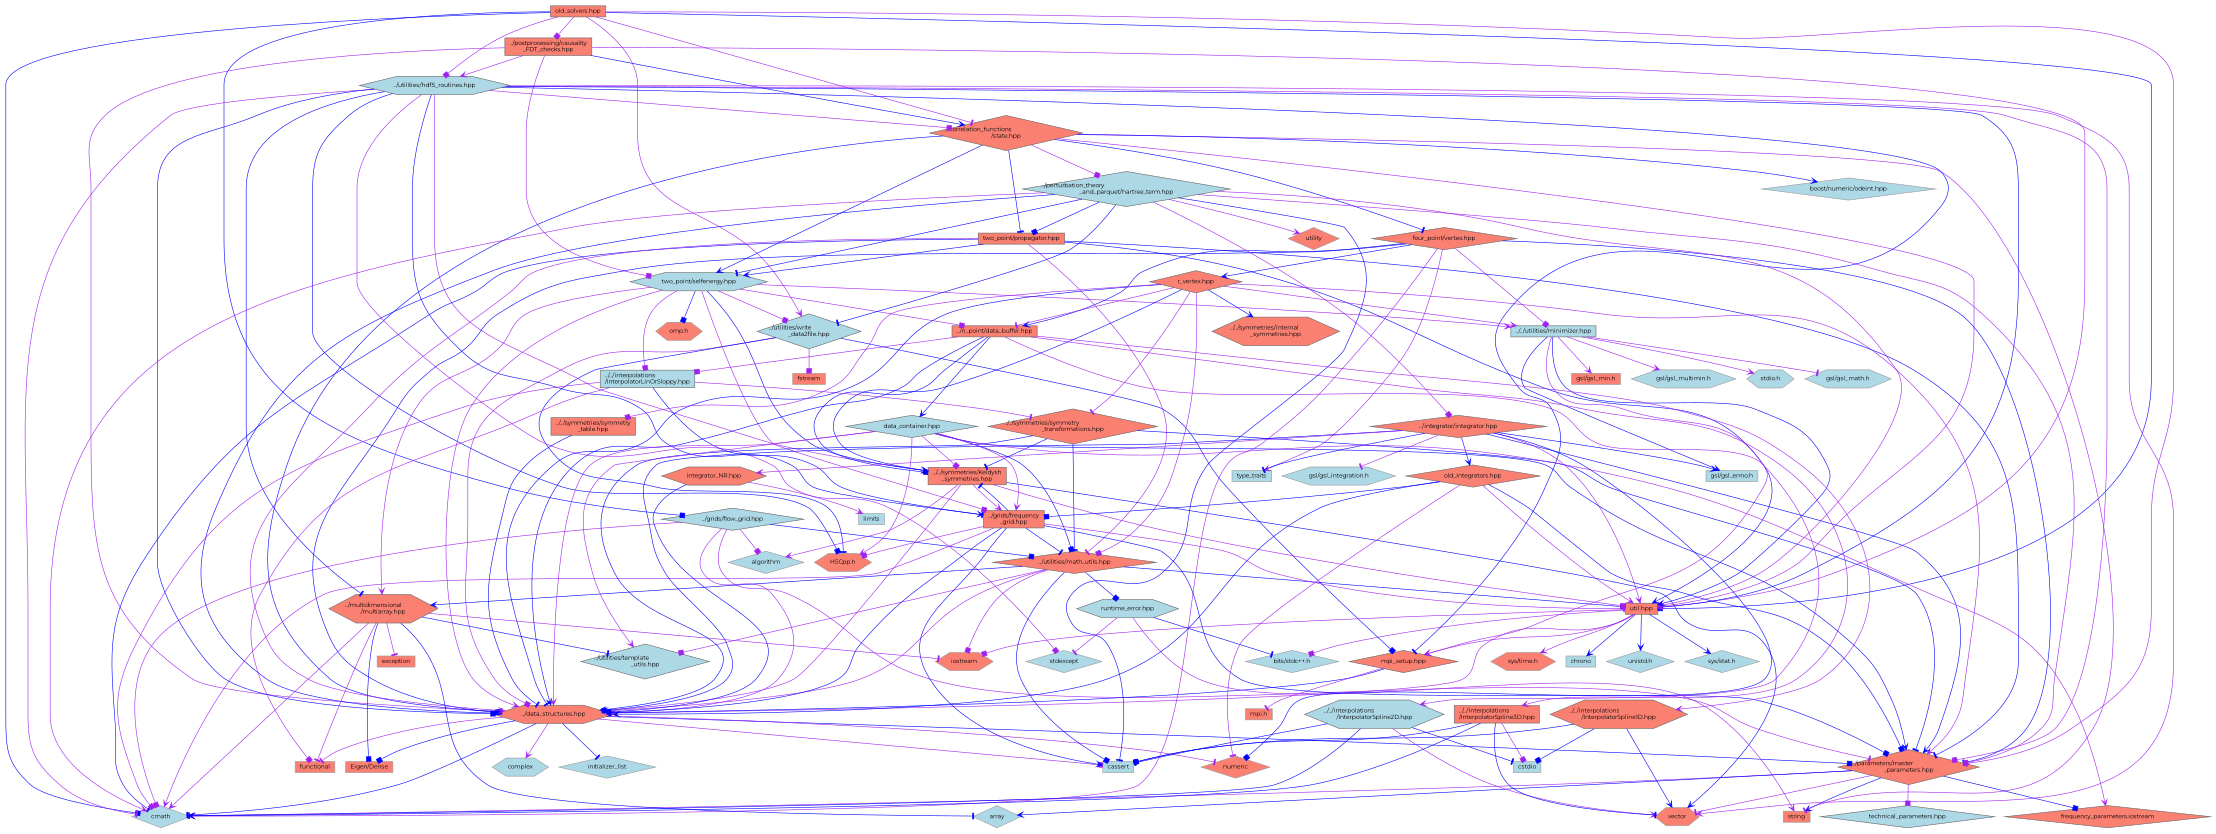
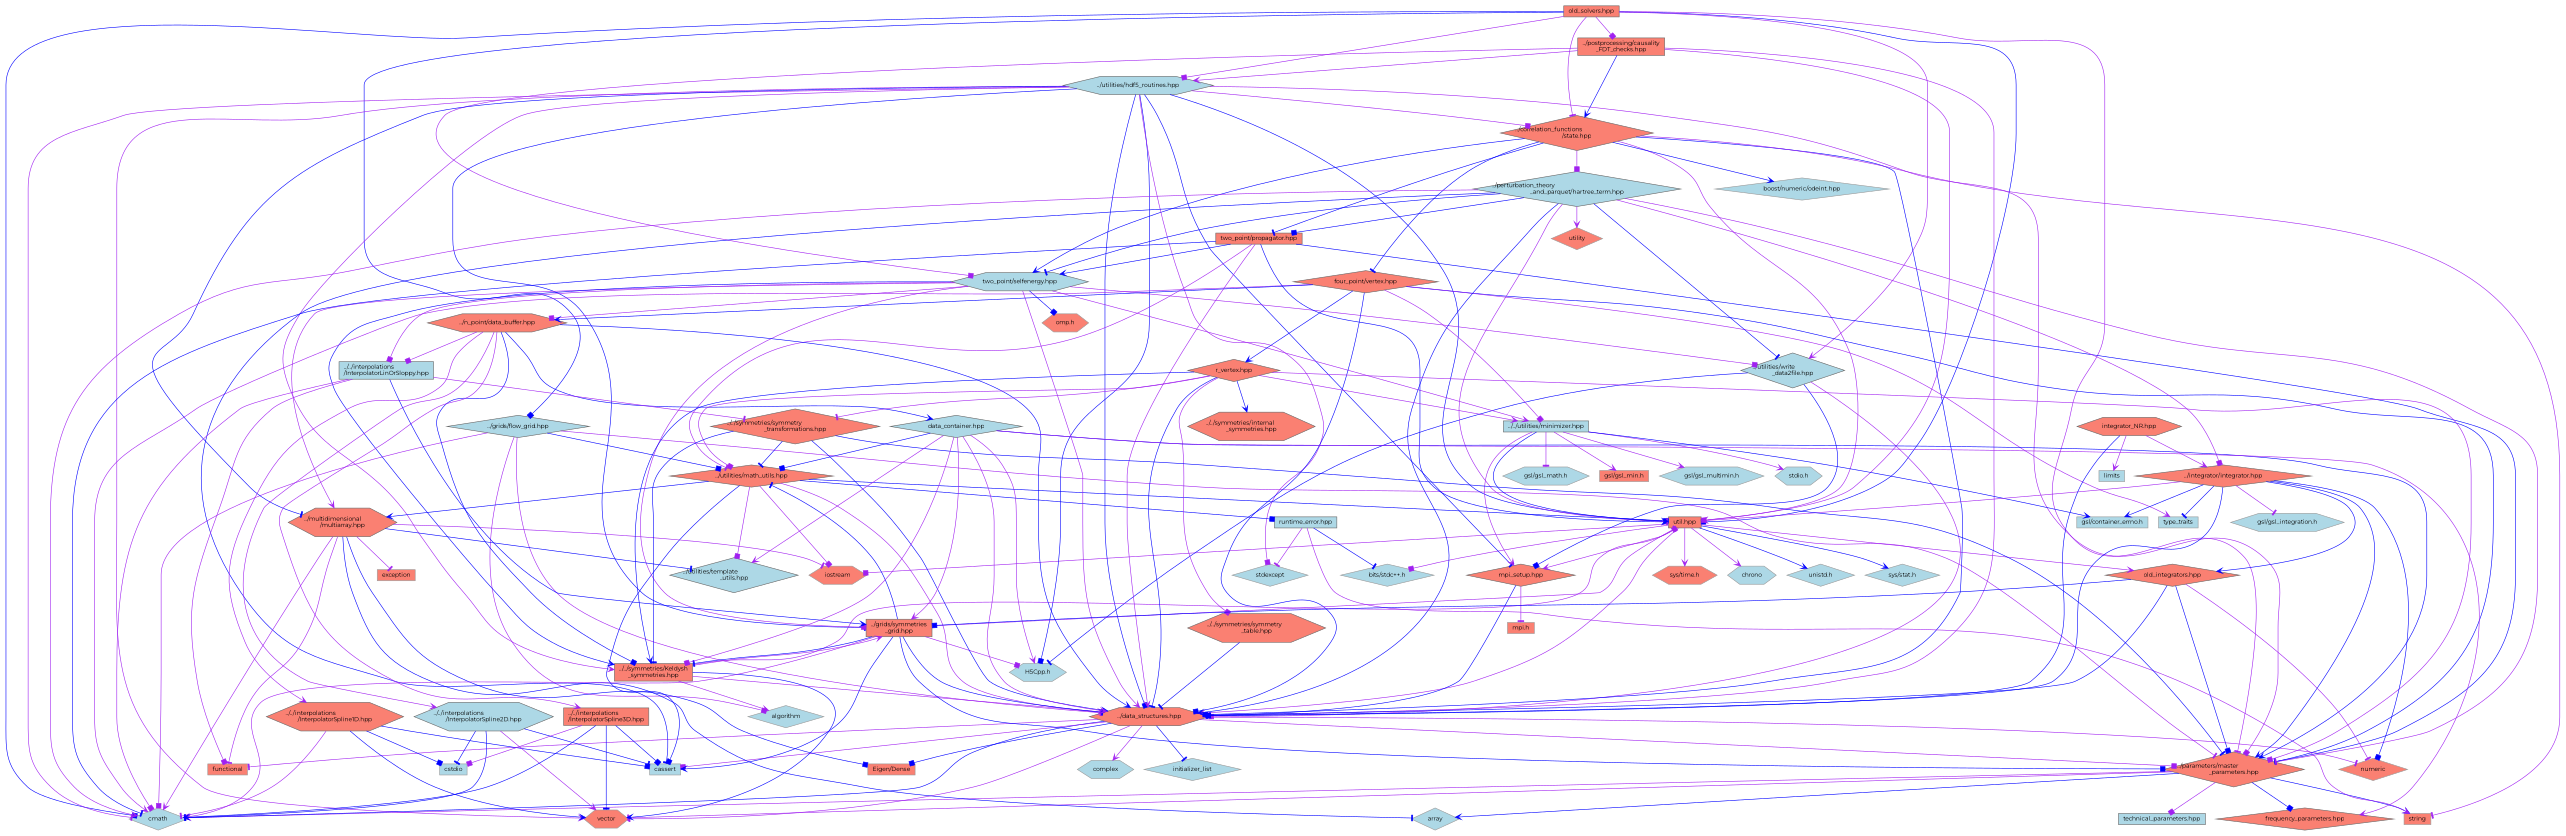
(1825, 256) -> (2323, 359)
(1104, 304) -> none
(1780, 316) -> (2085, 403)
(995, 331) -> (497, 323)
(809, 379) -> none
(593, 426) -> (1257, 628)
(1035, 455) -> (2171, 448)
(1732, 476) -> (2112, 522)
(1014, 519) -> (899, 628)
(1553, 546) -> (1936, 550)
(843, 562) -> (1038, 672)
(1128, 609) -> (1306, 522)
(1613, 633) -> (1714, 545)
(1581, 662) -> (1752, 575)
(1226, 737) -> (1685, 743)
none -> (265, 791)
none -> (874, 805)
(1908, 817) -> (2162, 819)
(2108, 817) -> (2305, 819)
